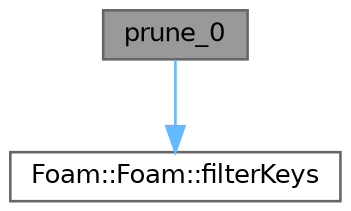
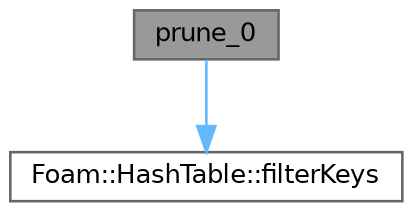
(175, 177) -> (206, 177)
